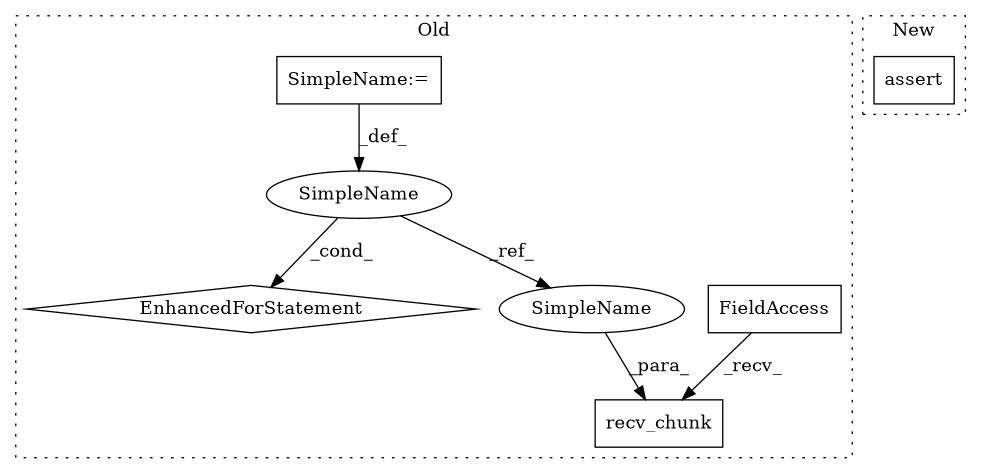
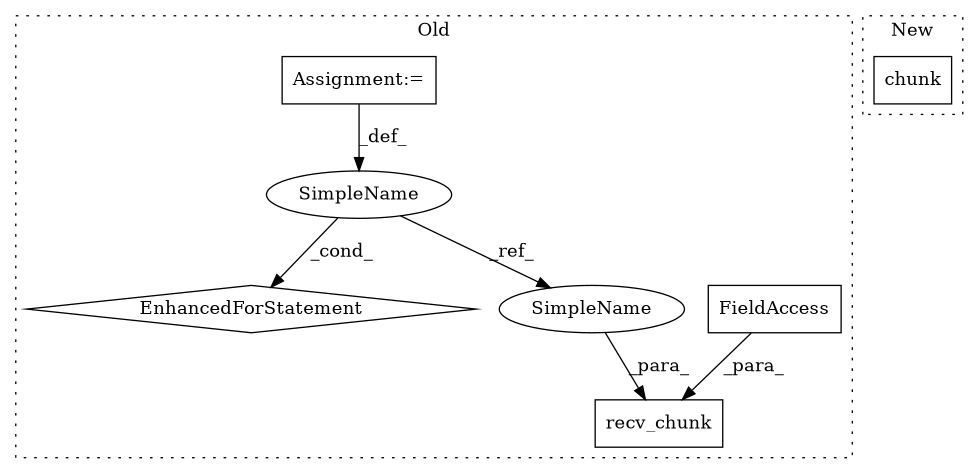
(359, 80) -> (359, 80)
(914, 80) -> (913, 80)
(753, 366) -> (754, 366)
